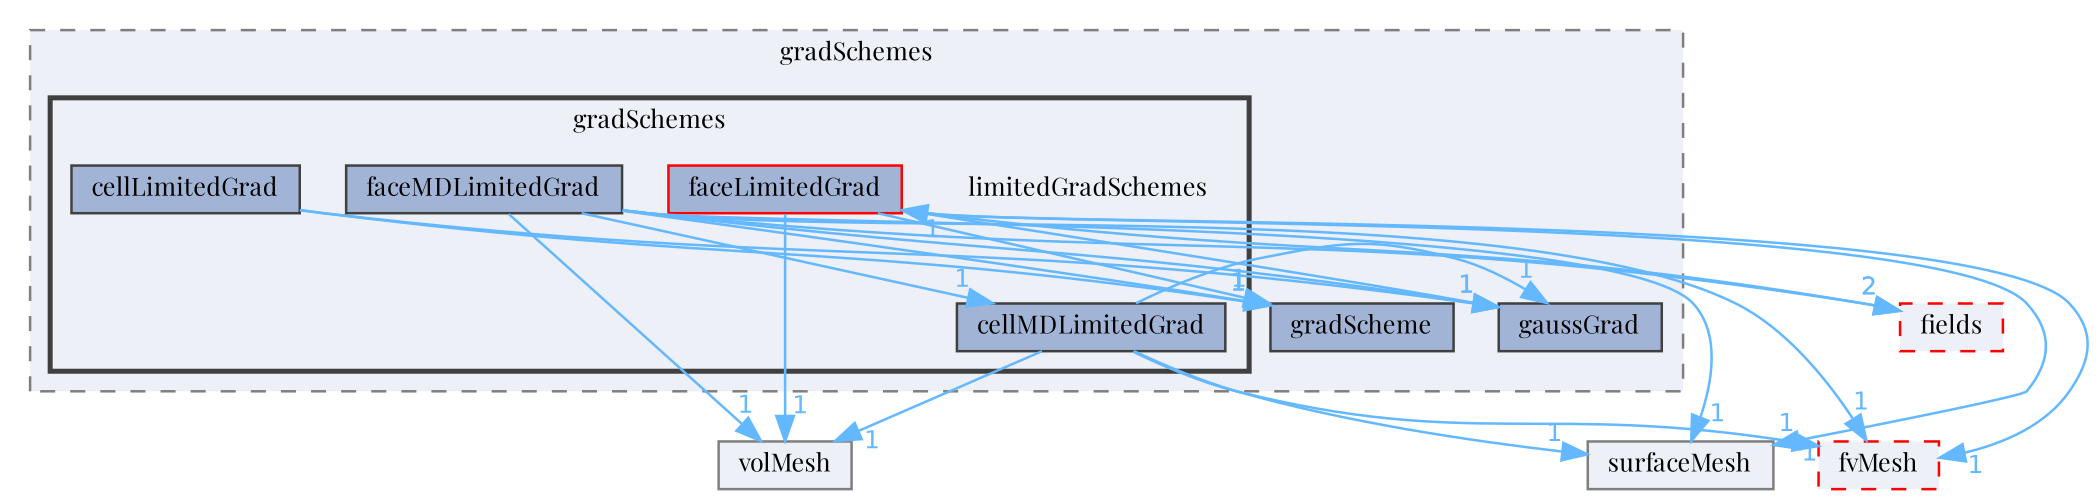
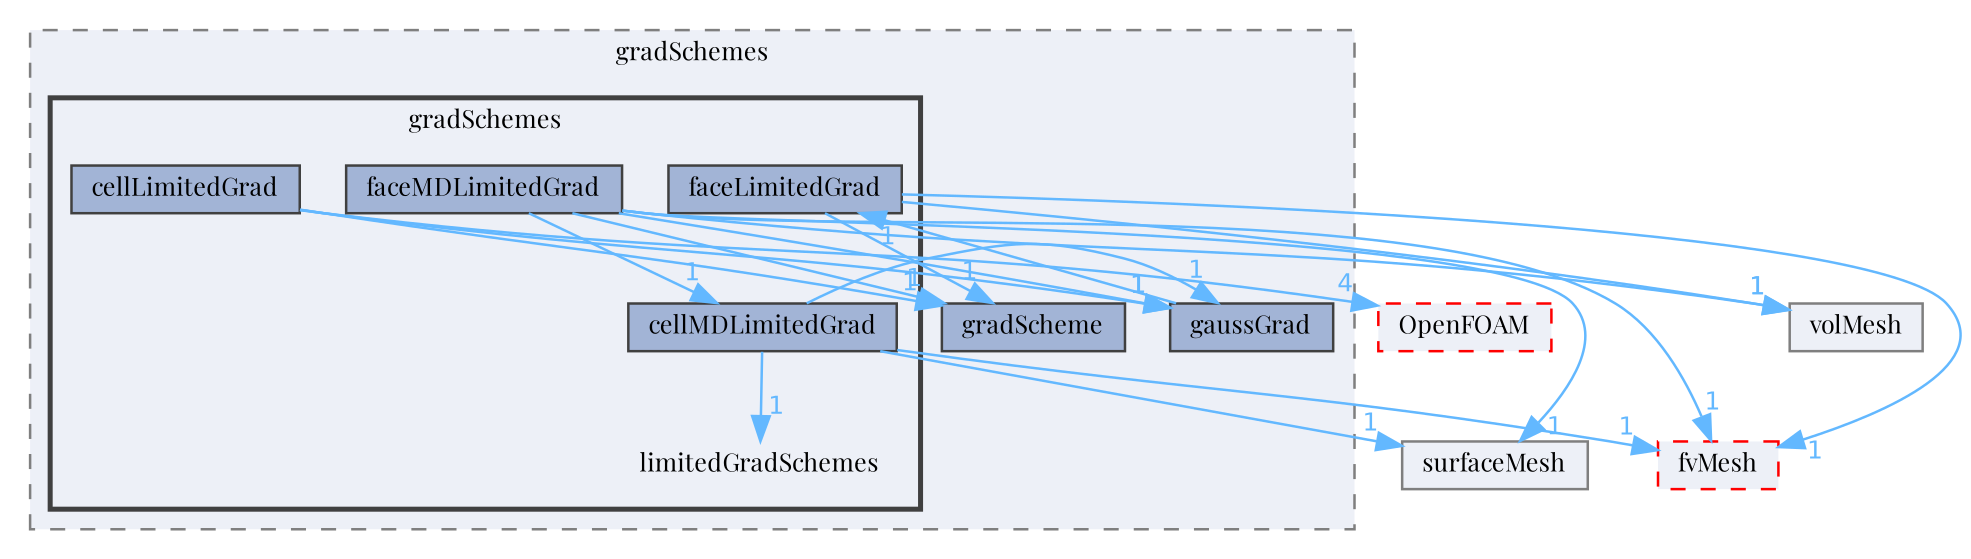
(785, 189) -> (785, 189)
(1995, 289) -> none
none -> (1465, 327)
(1951, 327) -> none
(914, 407) -> (762, 384)
